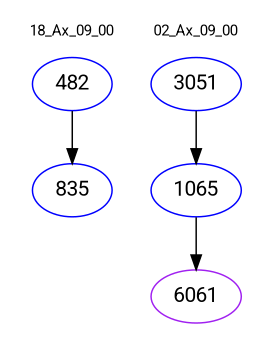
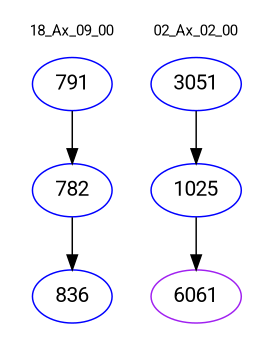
(196, 32) -> (196, 32)
none -> (72, 84)
(72, 84) -> (72, 190)
(72, 190) -> (72, 296)
(196, 190) -> (196, 190)
